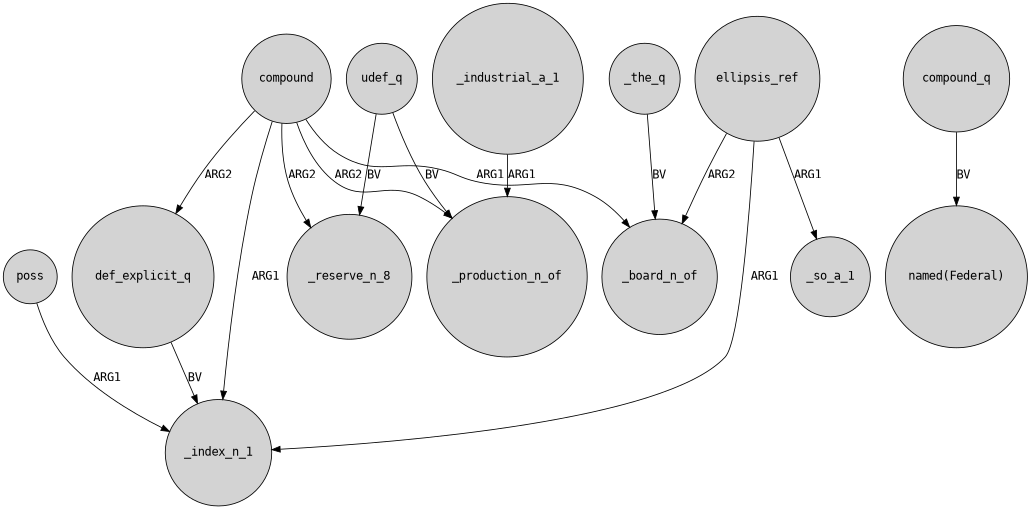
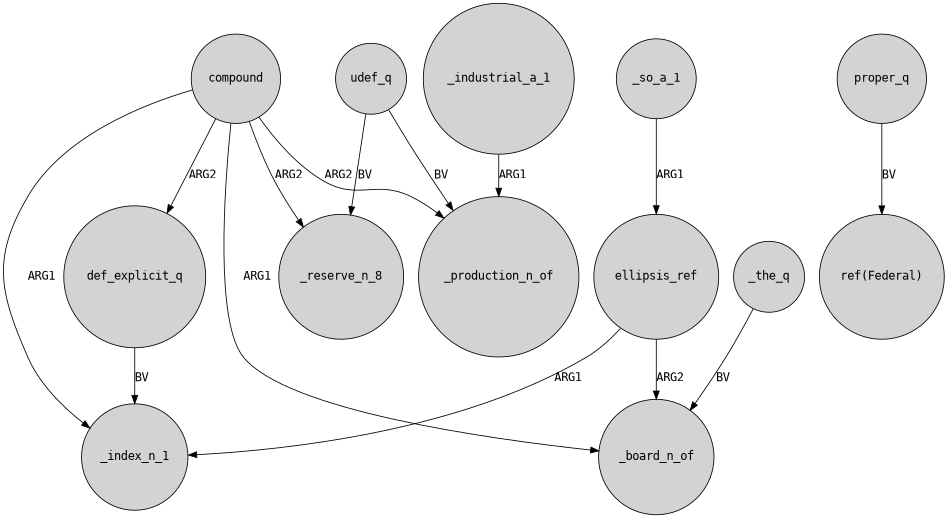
(956, 79) -> (882, 79)
(796, 184) -> (656, 162)
(30, 277) -> none
(956, 277) -> (882, 277)
